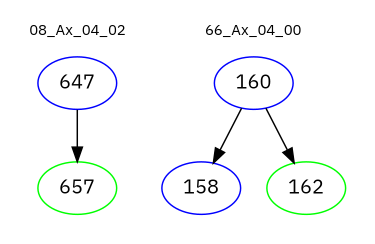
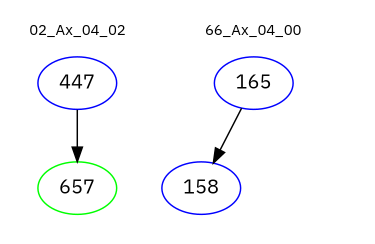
(78, 31) -> (78, 31)
(77, 83) -> (77, 83)
(254, 83) -> (254, 83)
(306, 188) -> none
